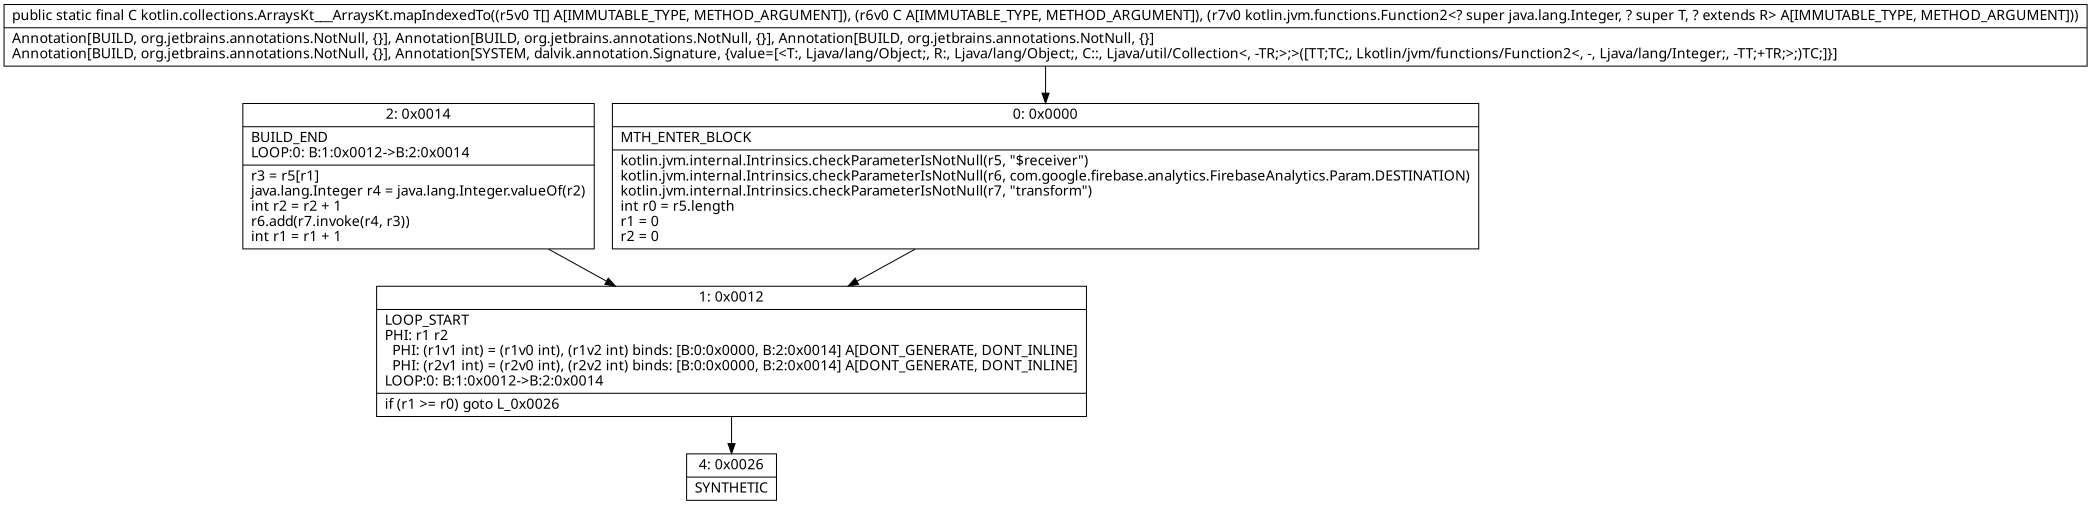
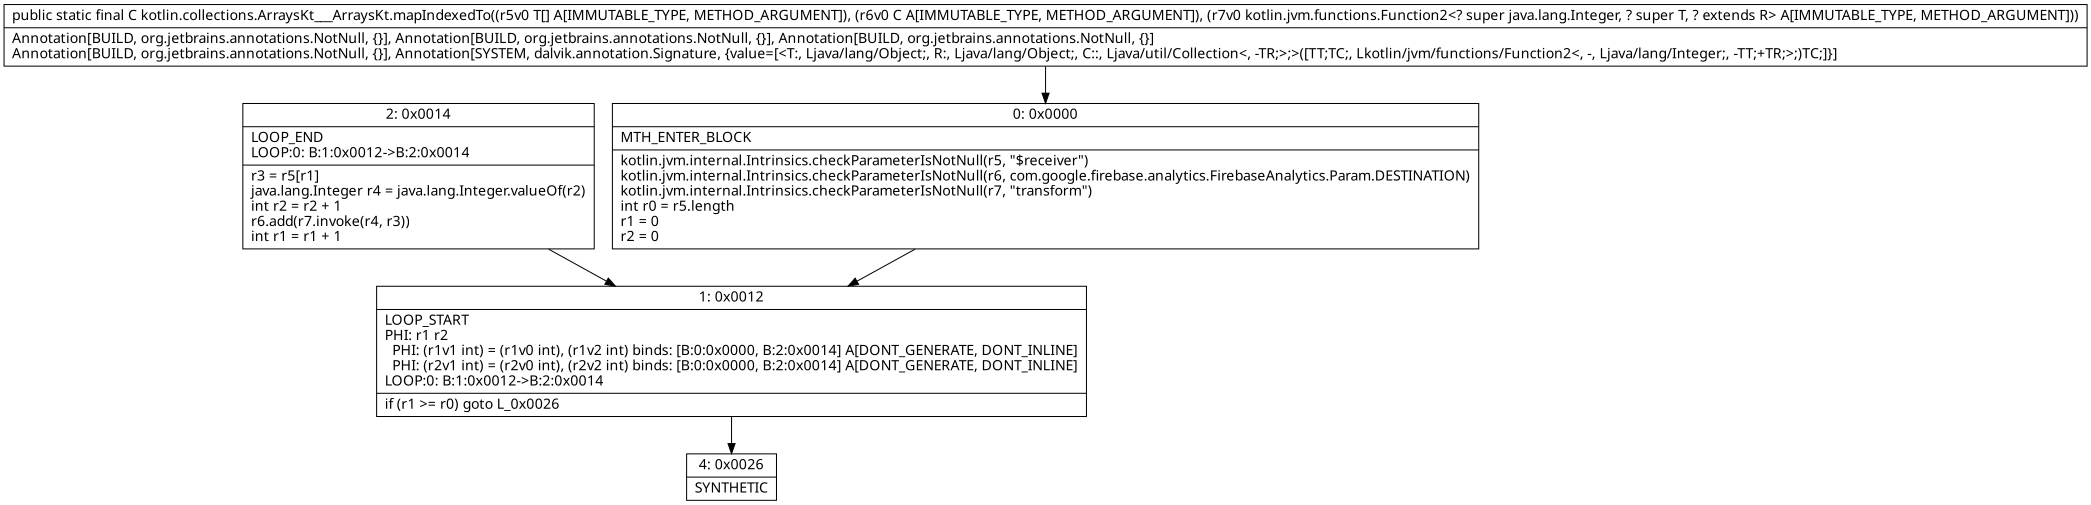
(290, 138) -> (288, 138)
